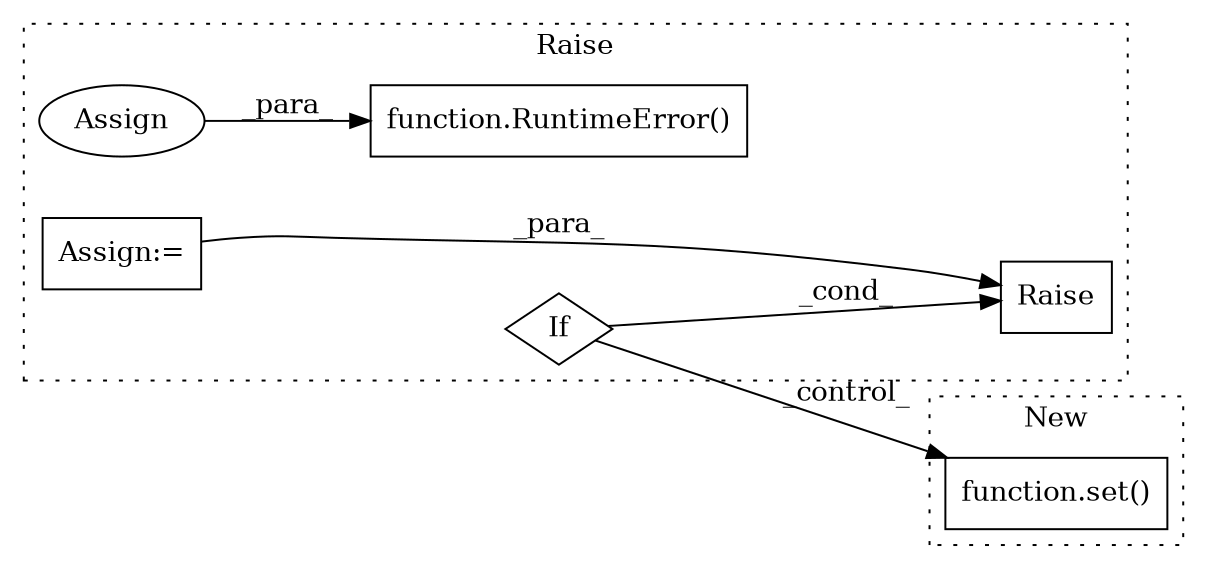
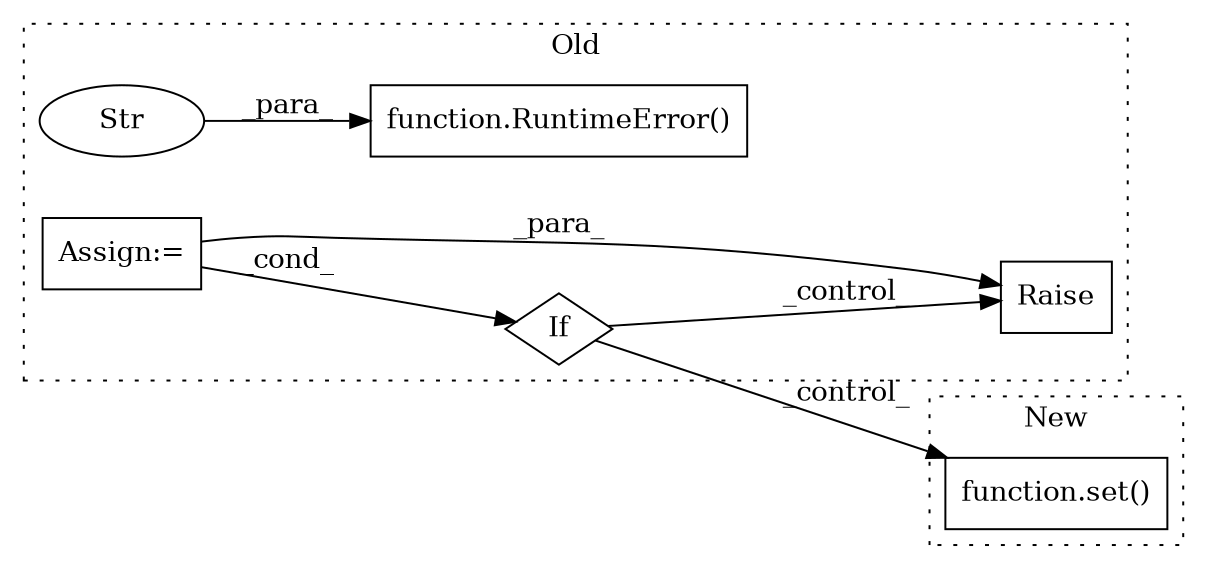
(576, 47) -> (576, 47)
(122, 121) -> (122, 121)
(846, 292) -> (846, 292)
none -> (348, 293)
